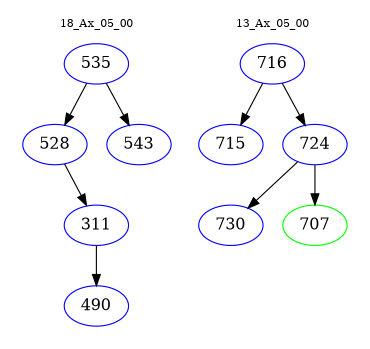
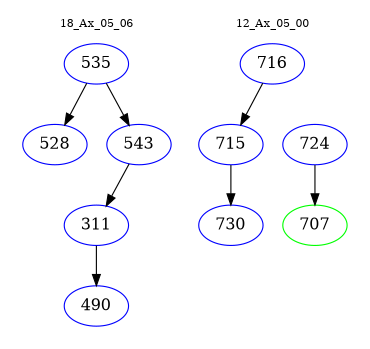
(97, 24) -> (97, 24)
(273, 24) -> (273, 24)
(291, 99) -> none
(73, 180) -> (120, 180)
(277, 181) -> (231, 179)
